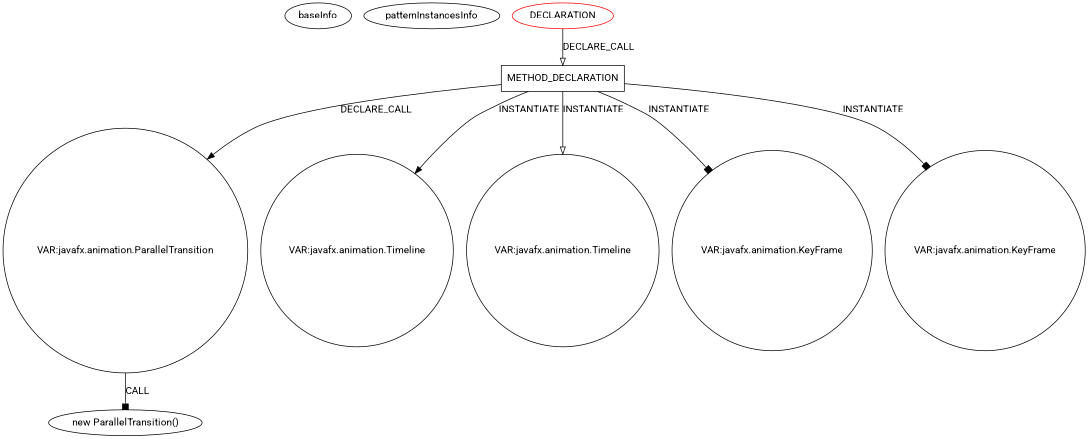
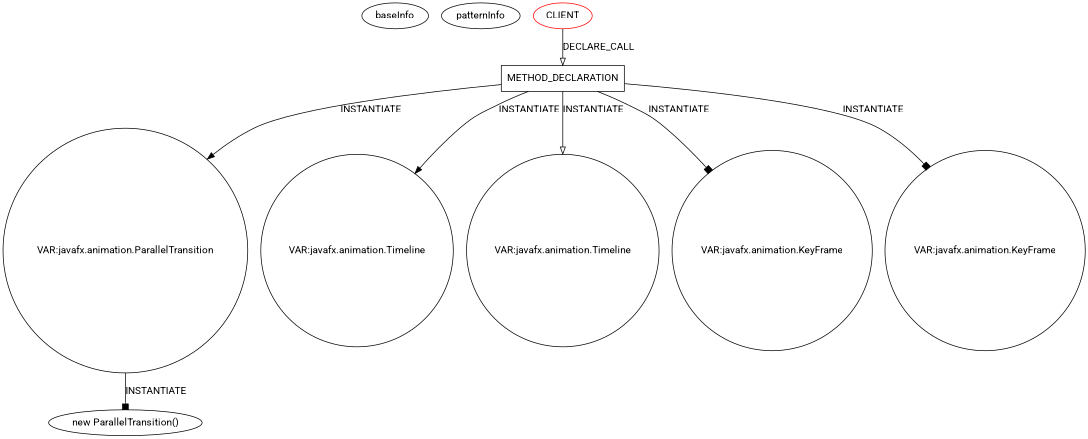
(432, 16) -> none
none -> (481, 16)
(563, 16) -> (563, 16)
(376, 110) -> (371, 110)
(138, 391) -> (156, 391)
